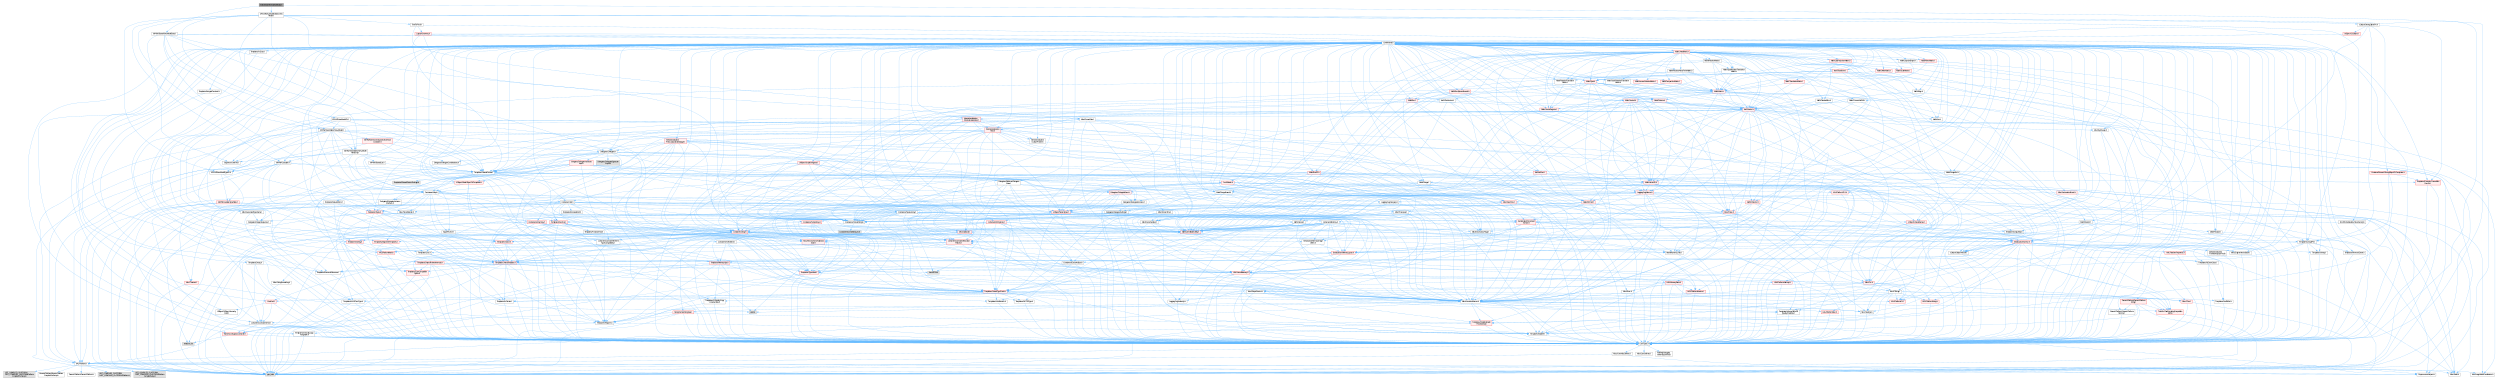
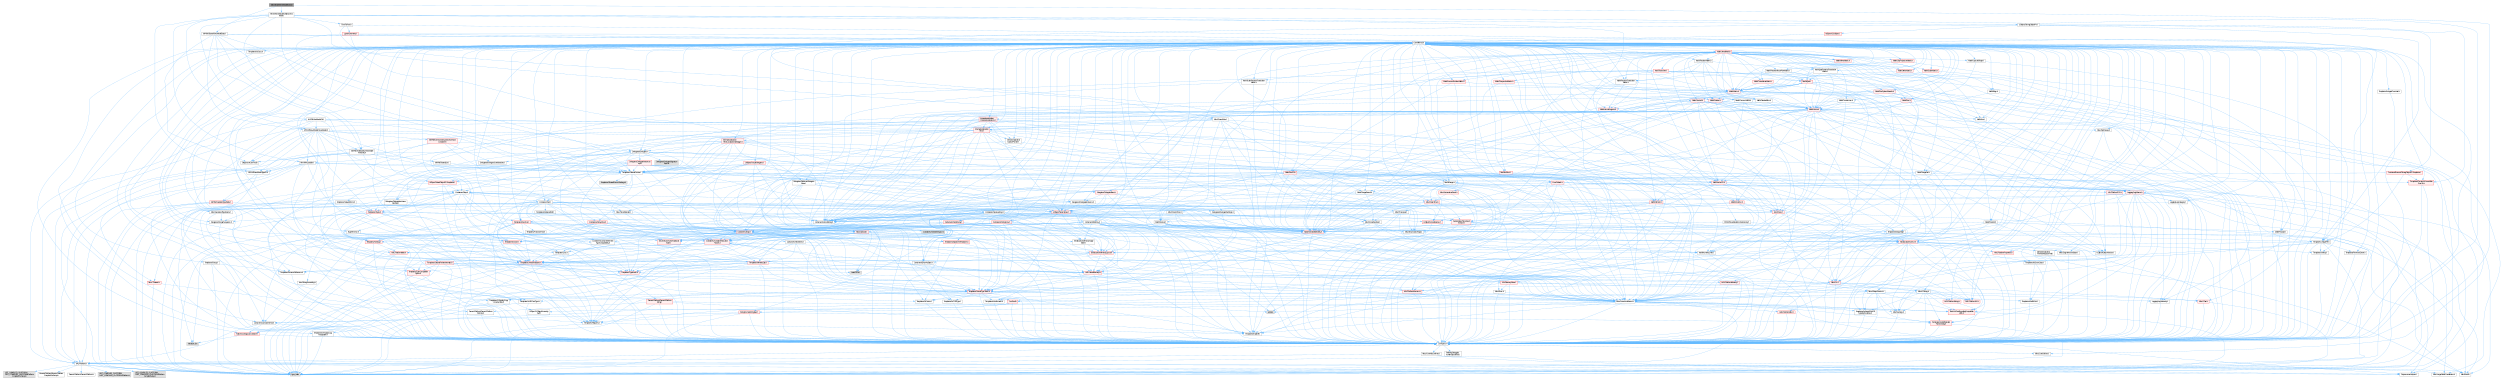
(1652, 45) -> (2387, 51)
